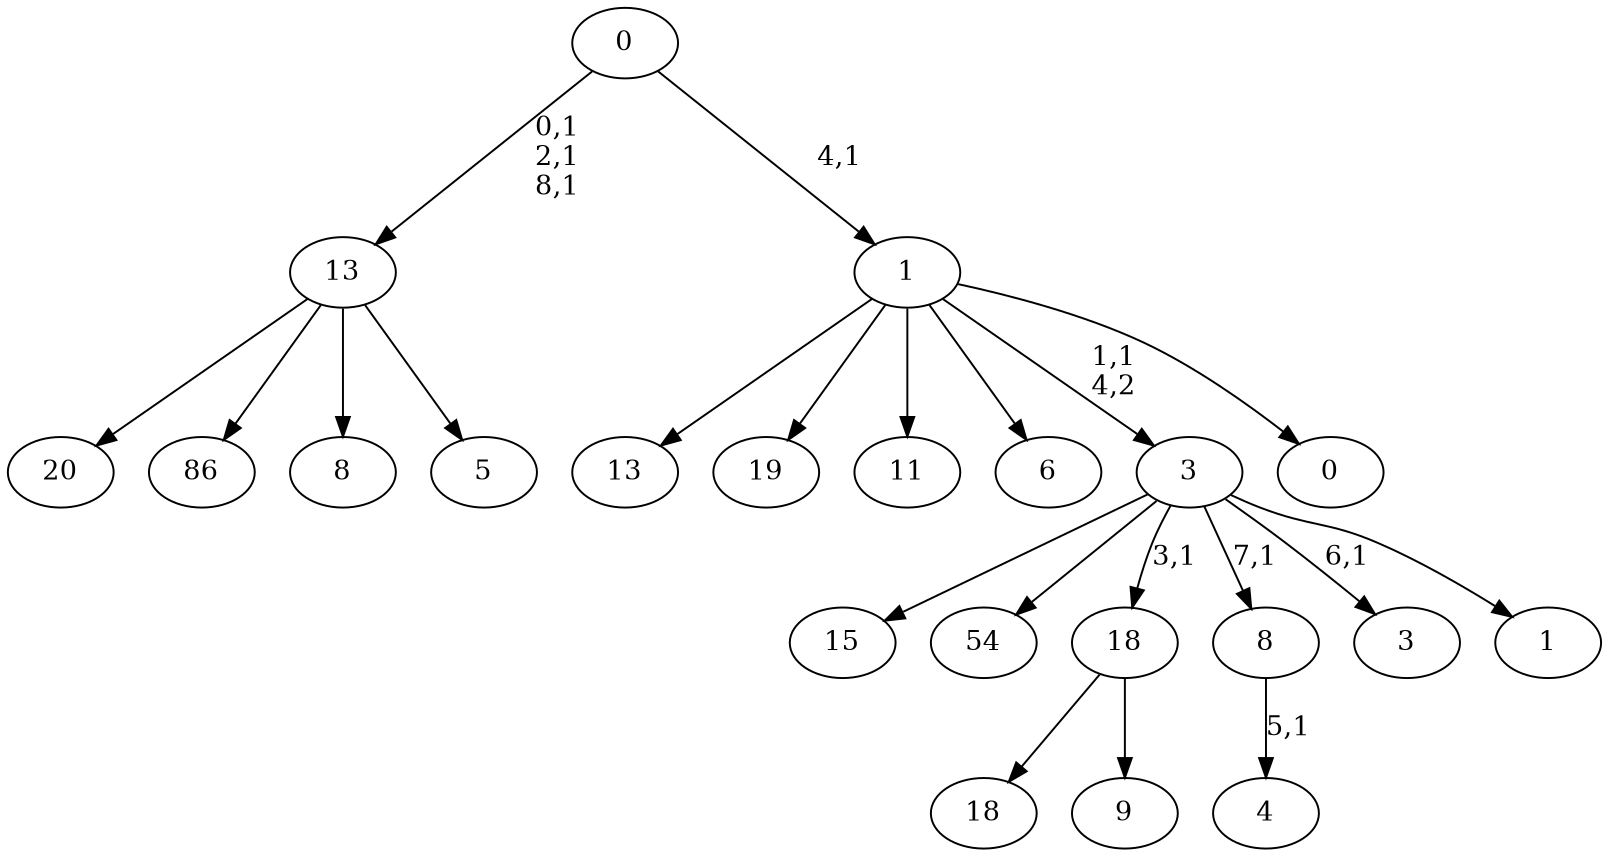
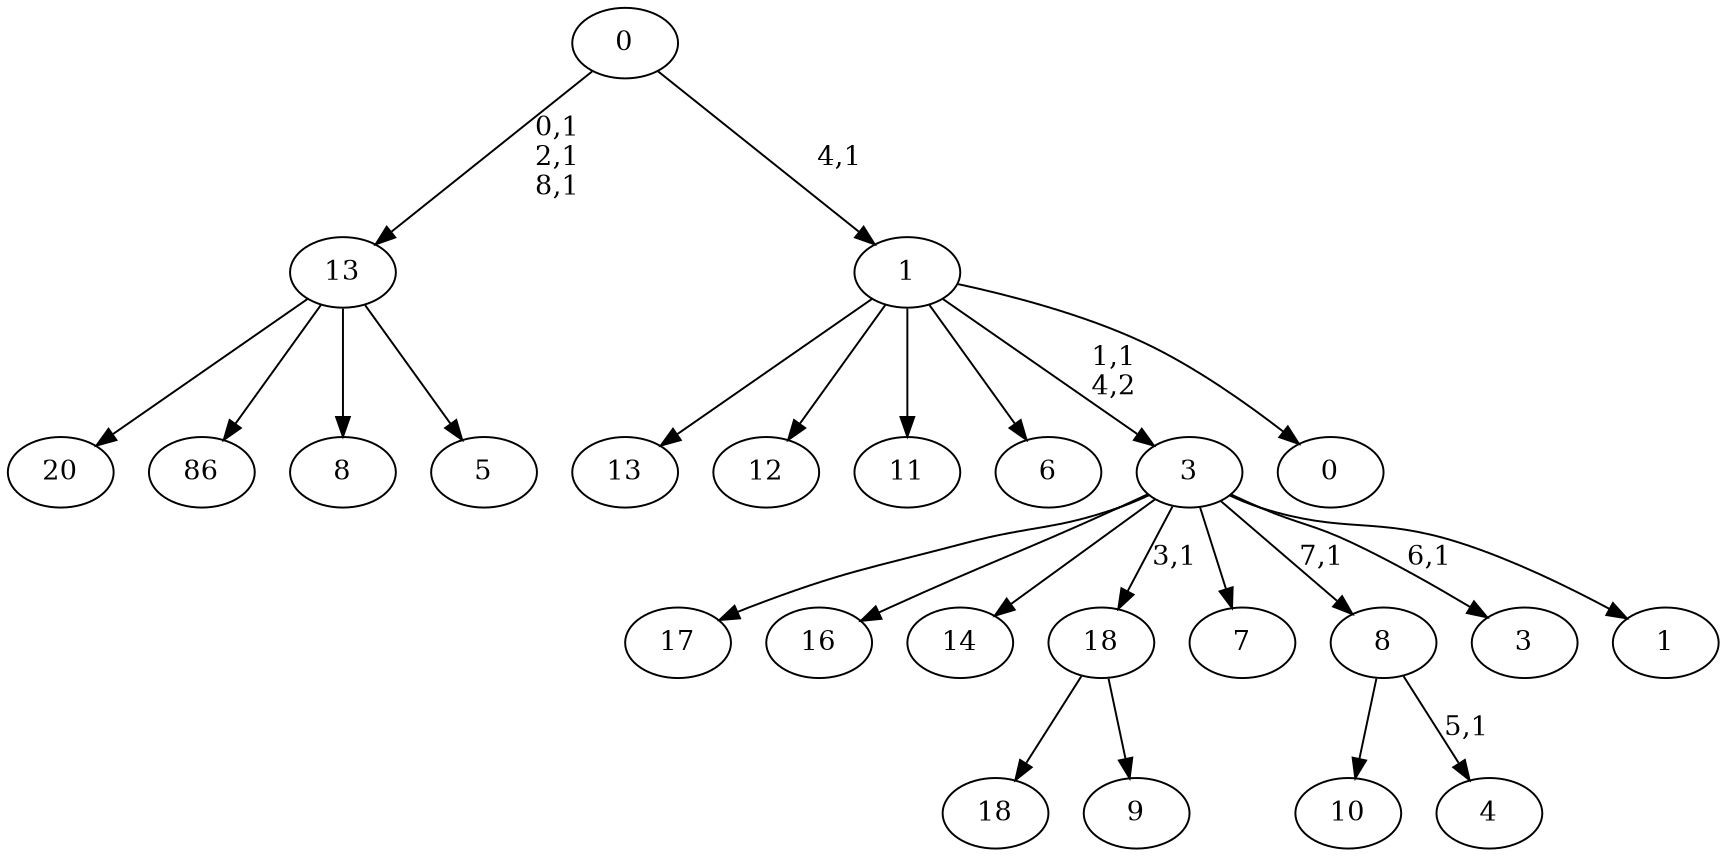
(766, 472) -> (766, 472)
none -> (678, 643)
(843, 643) -> (819, 643)
(984, 643) -> (960, 643)
none -> (1242, 643)
none -> (1348, 813)
